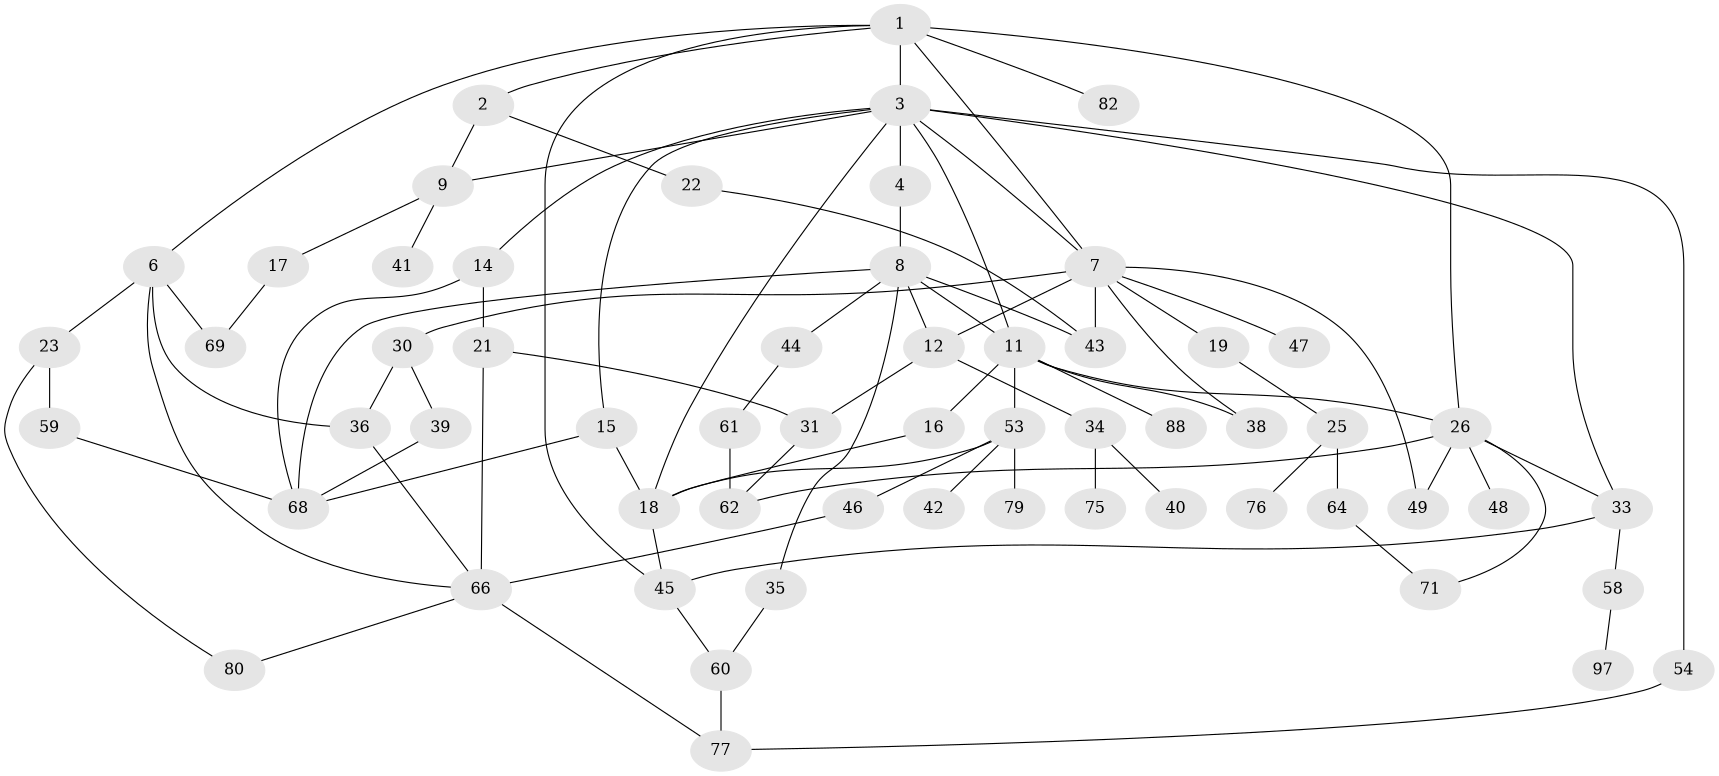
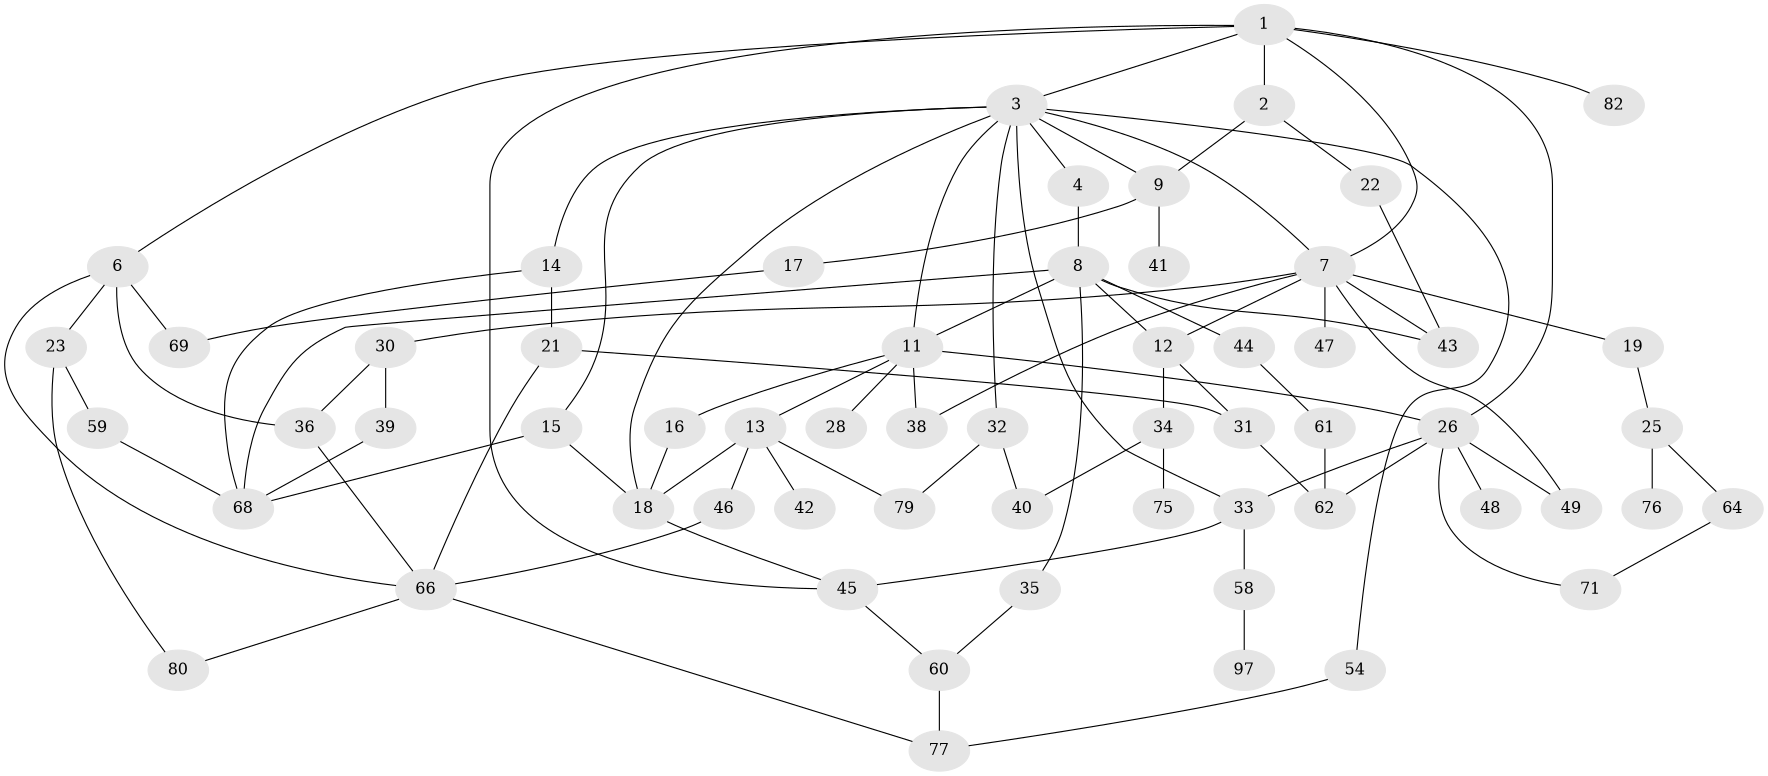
none -> (998, 428)
(1015, 428) -> (756, 428)
(1176, 428) -> (836, 428)
